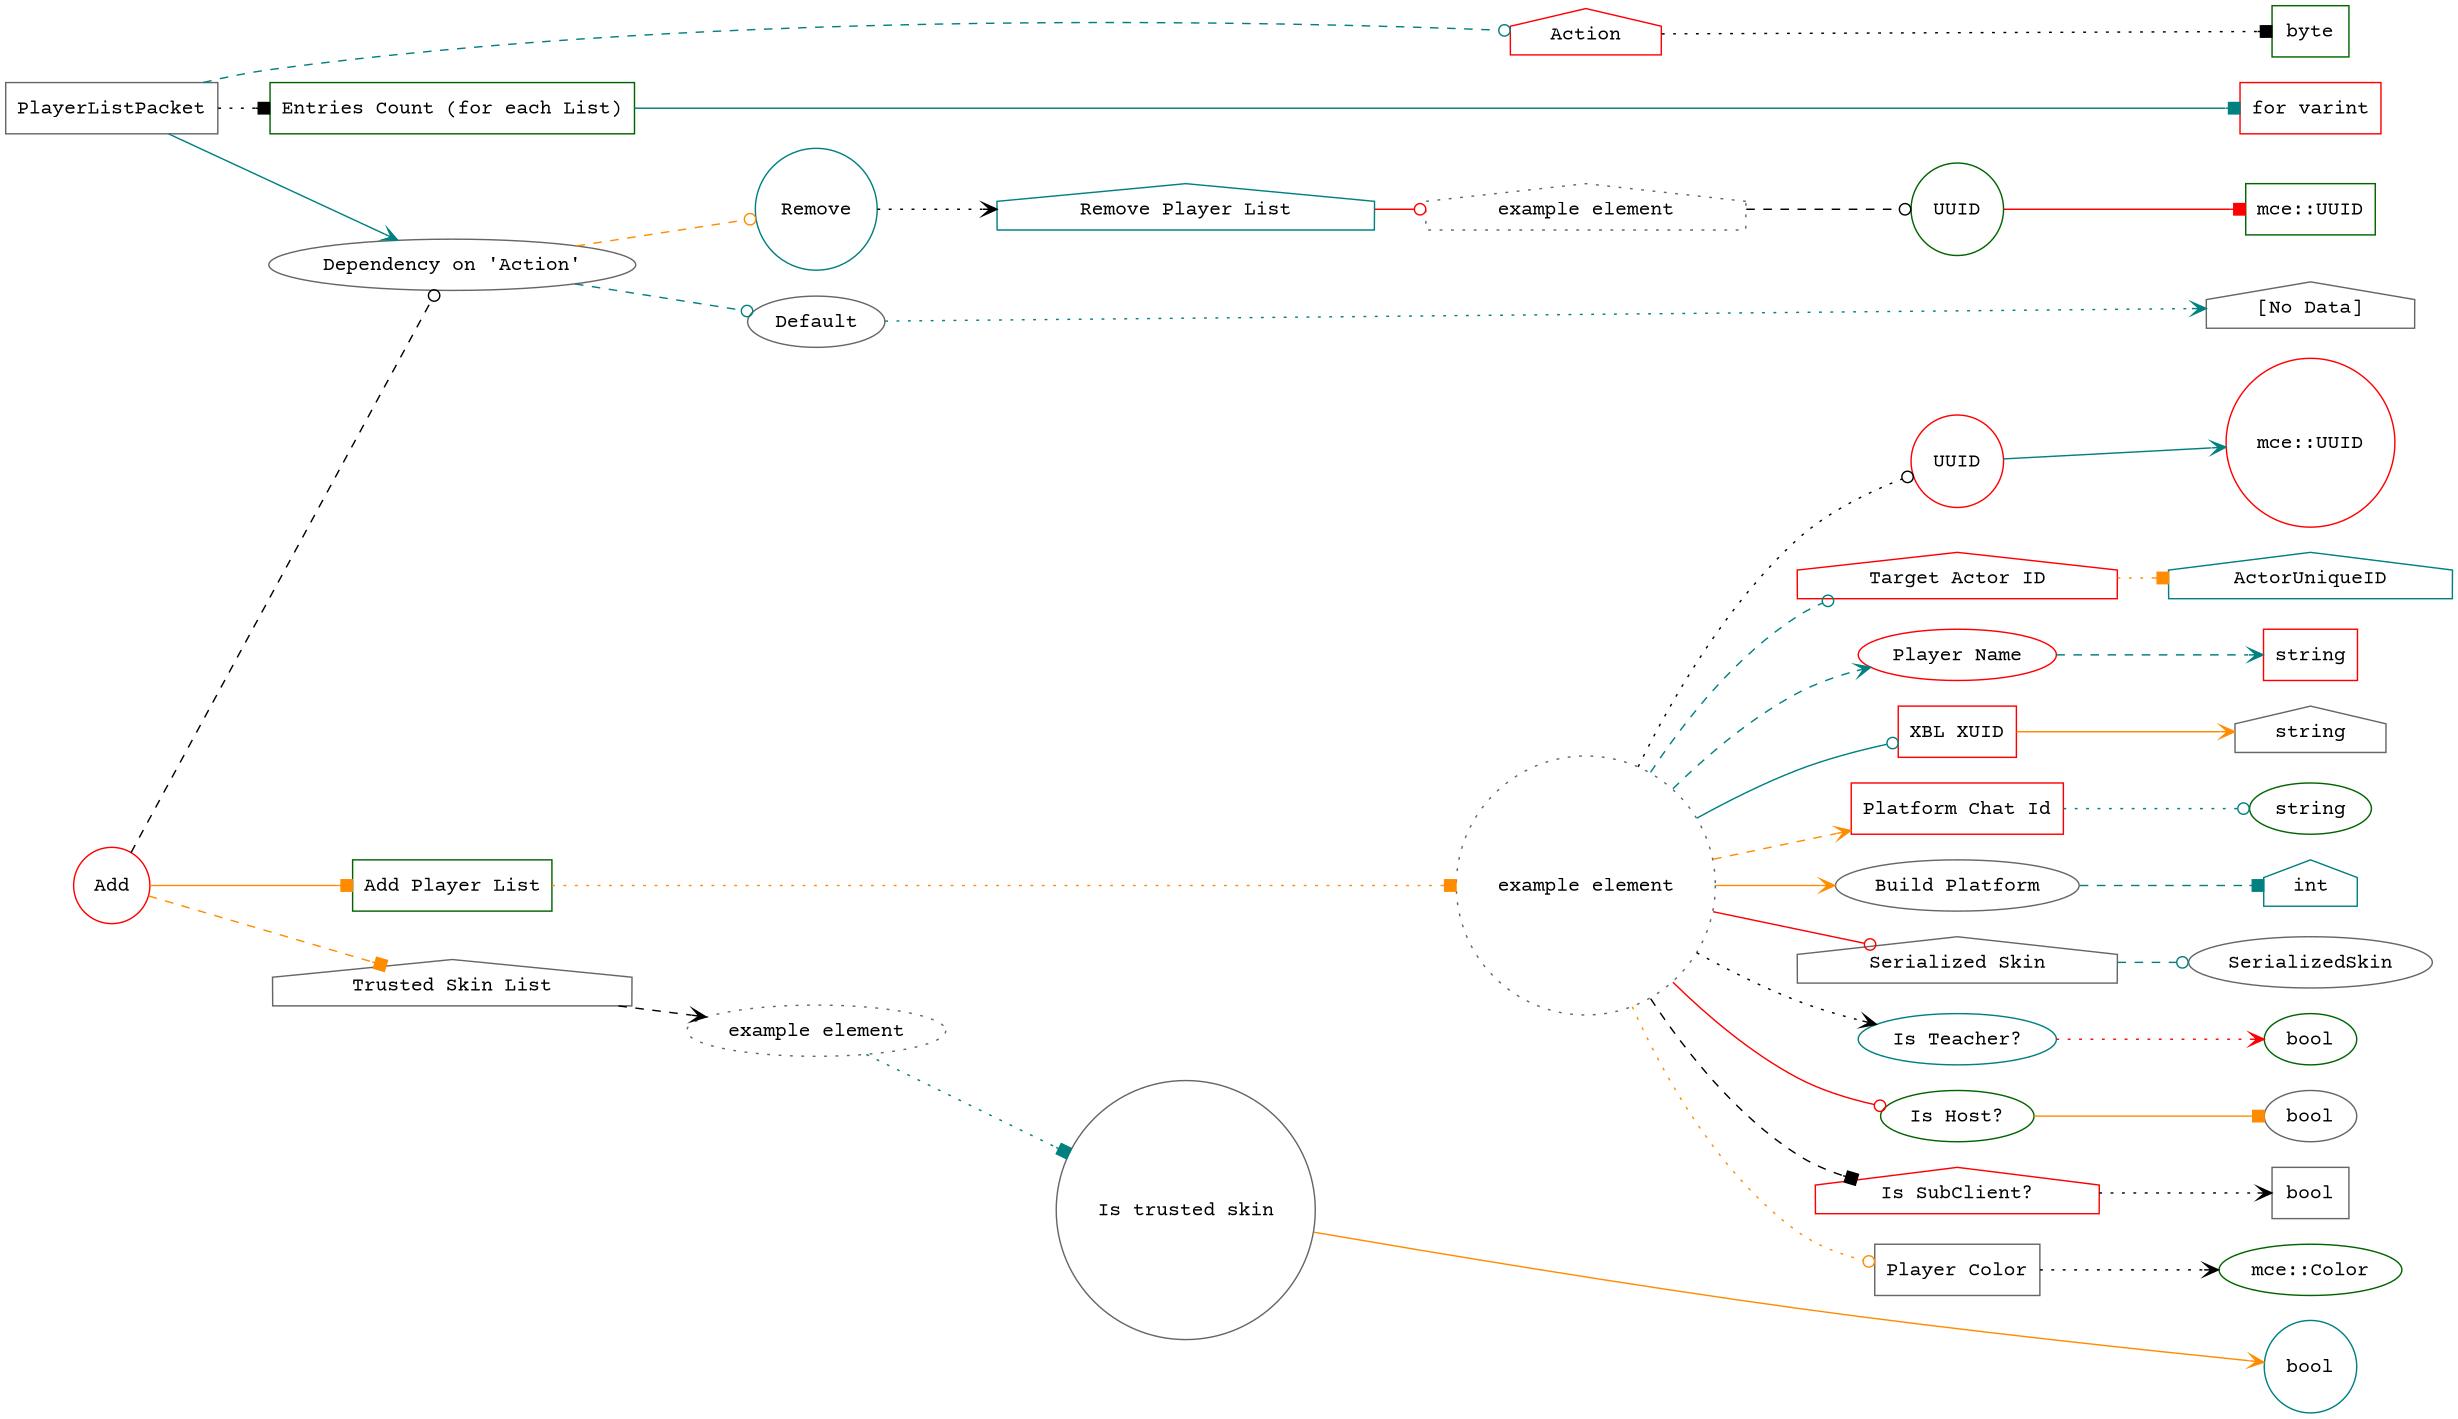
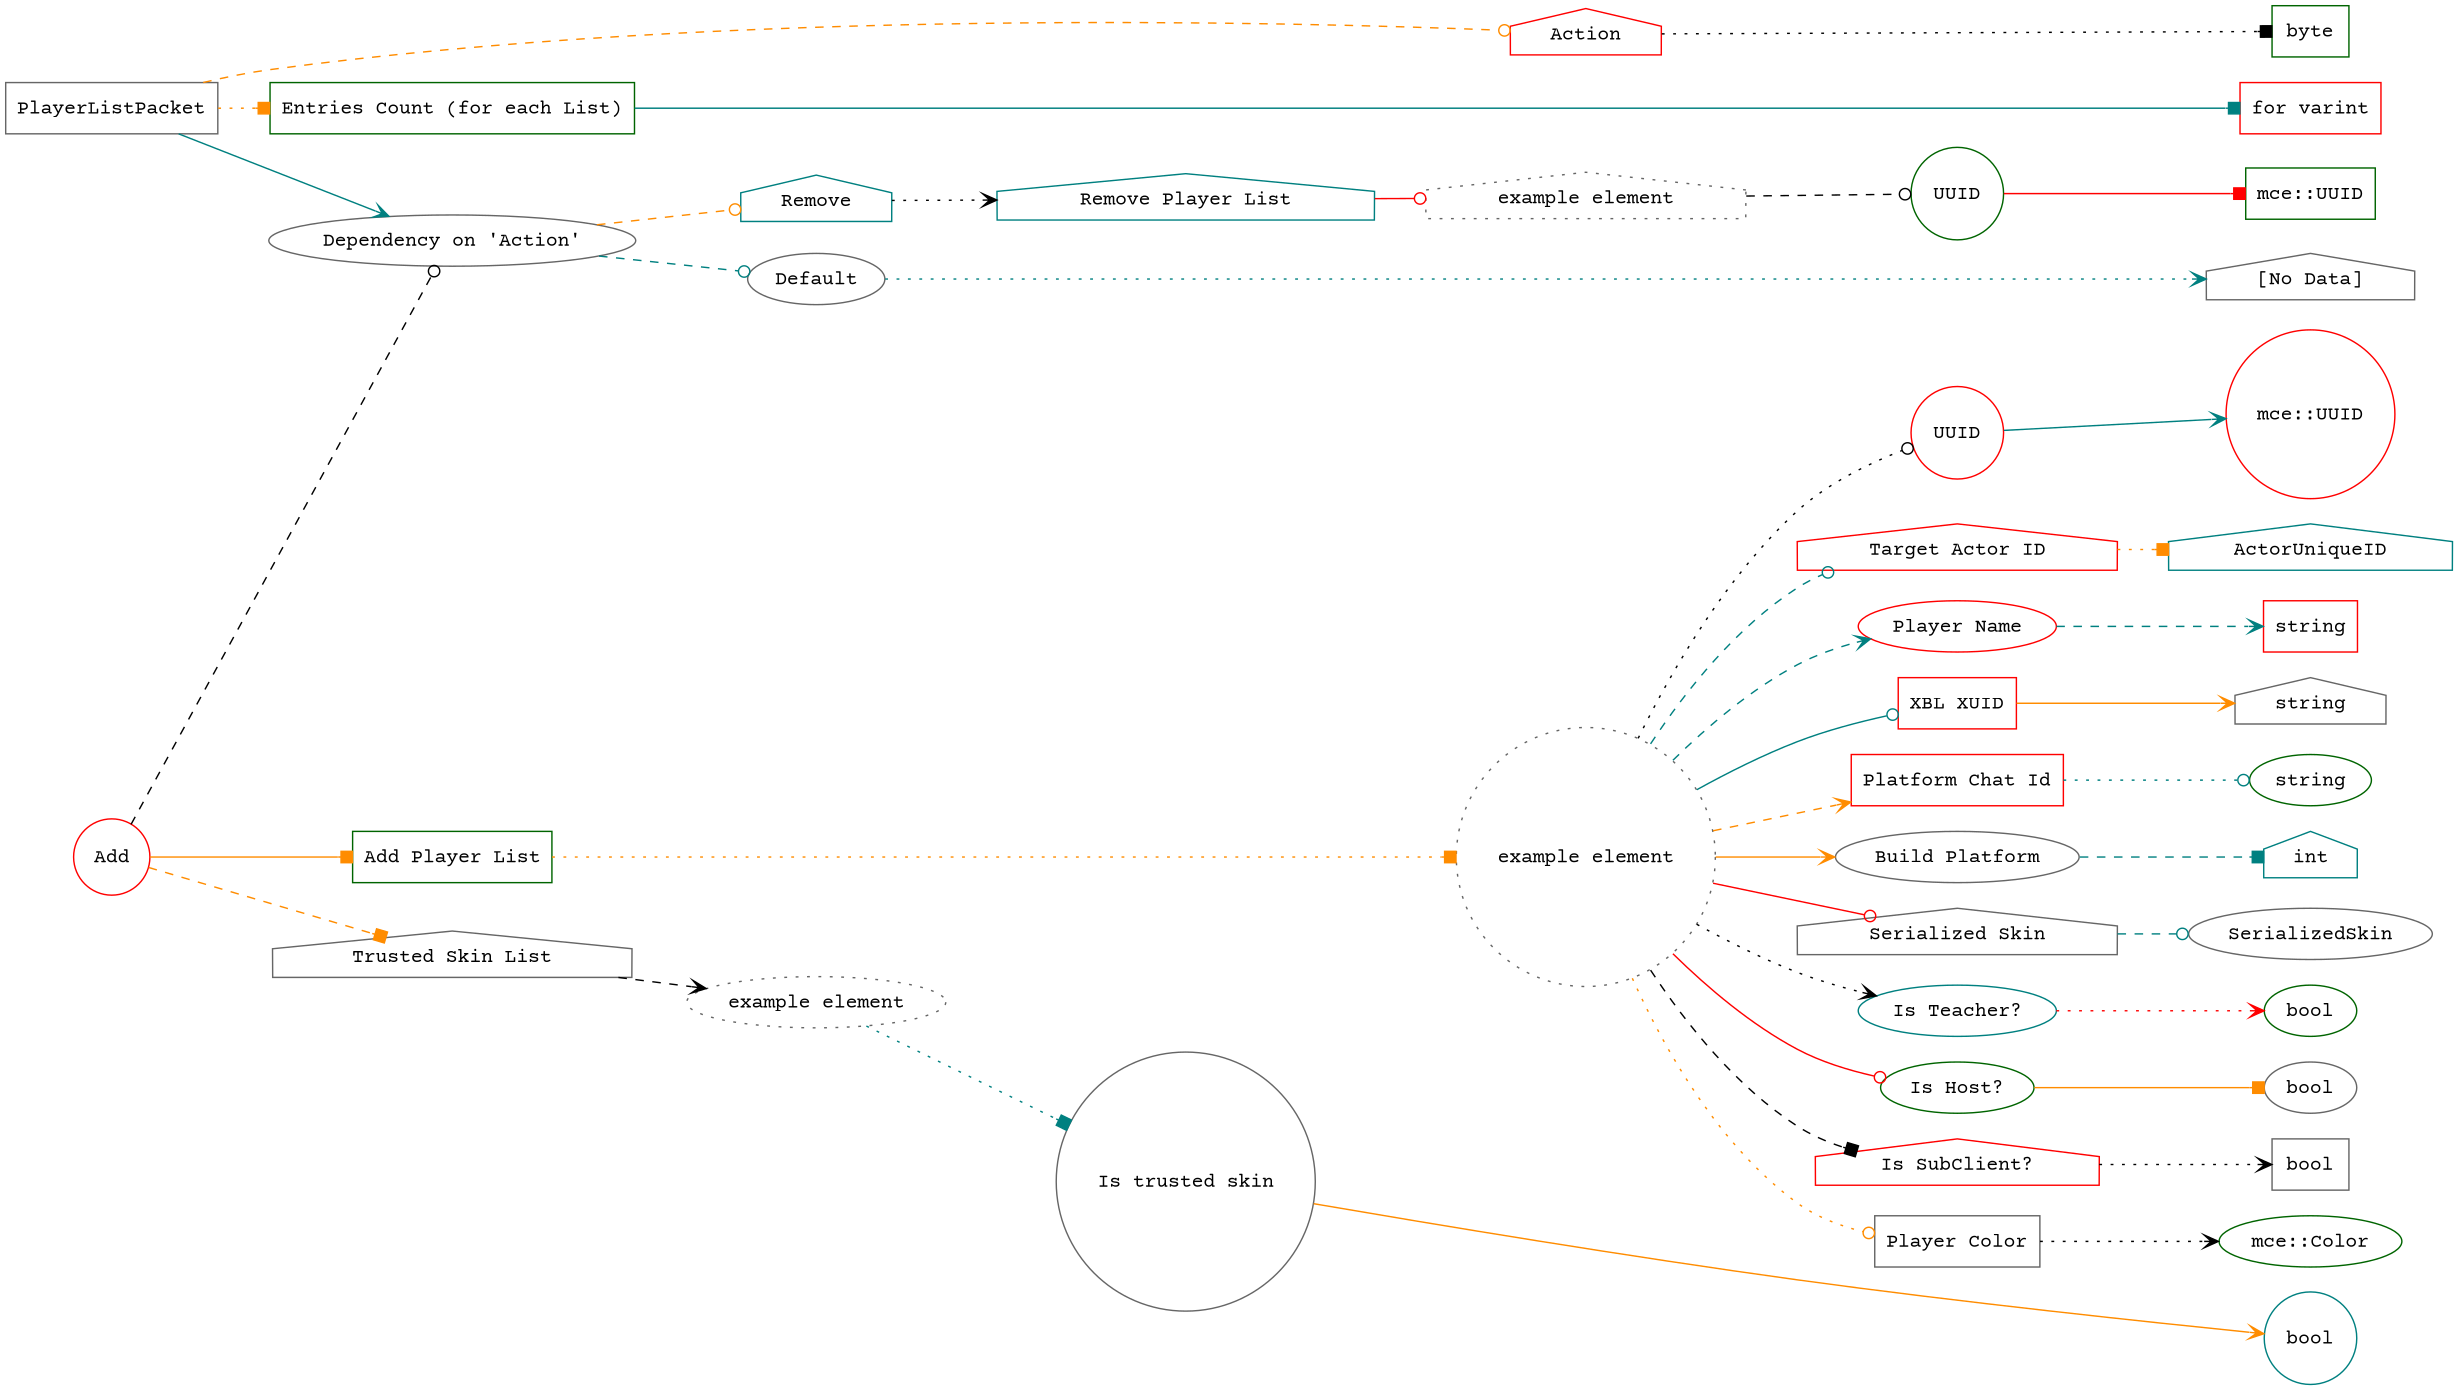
(849, 27) -> (849, 27)
(237, 108) -> (237, 108)
(816, 209) -> (816, 201)
